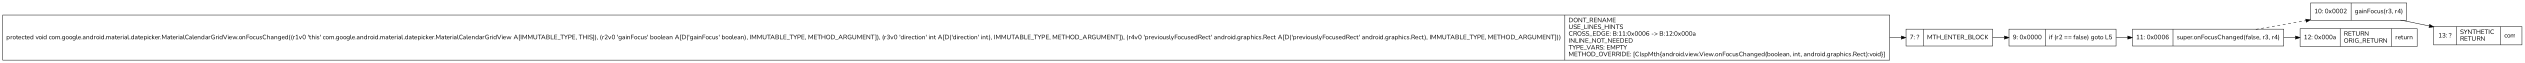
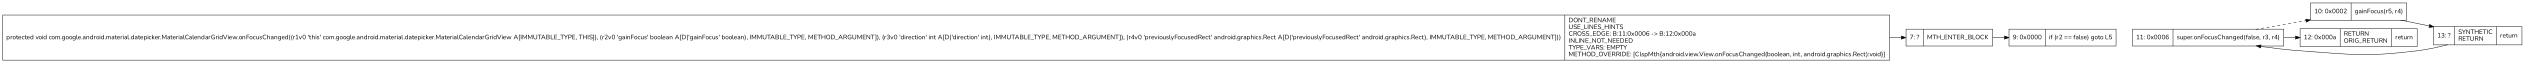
(2379, 11) -> (2379, 11)
(2510, 36) -> (2509, 36)
(2122, 38) -> (2355, 54)
